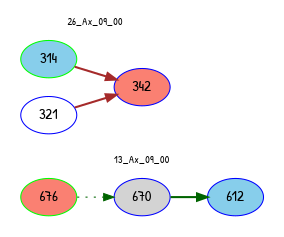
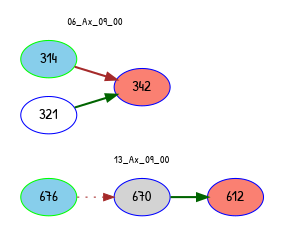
(95, 22) -> (95, 22)
(91, 103) -> (91, 103)
(49, 197) -> (49, 197)
(90, 197) -> (90, 197)
(236, 197) -> (236, 197)
